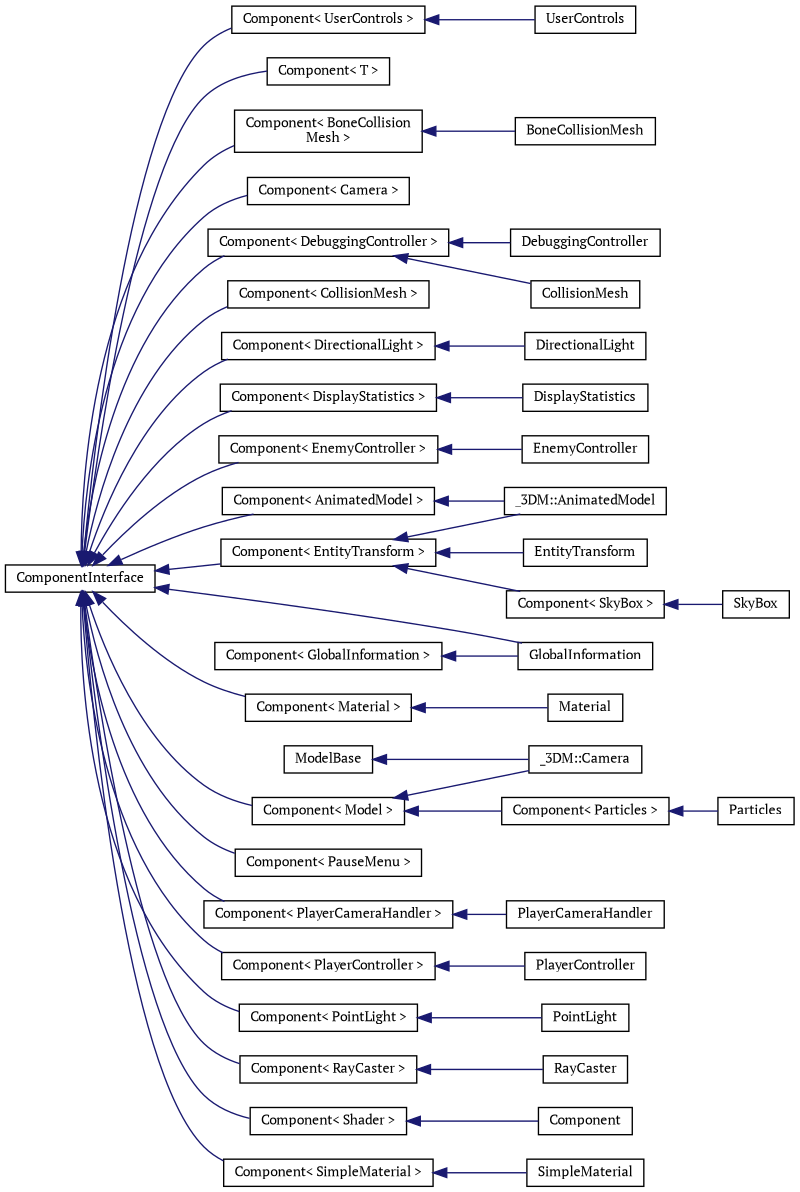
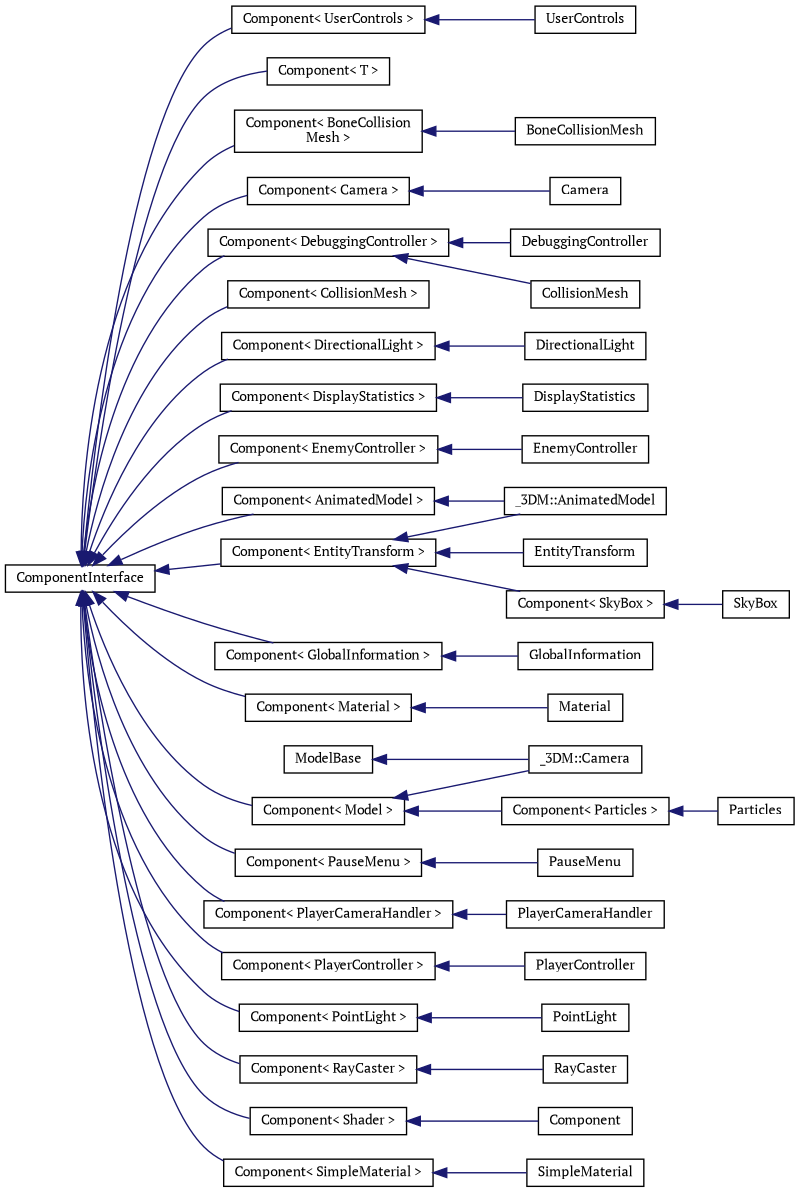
none -> (585, 191)
(346, 613) -> (200, 622)
none -> (585, 863)
